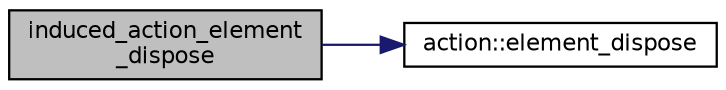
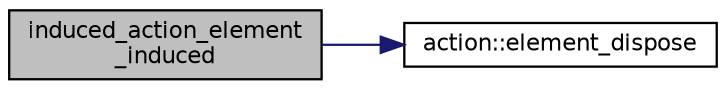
(165, 45) -> (165, 45)
